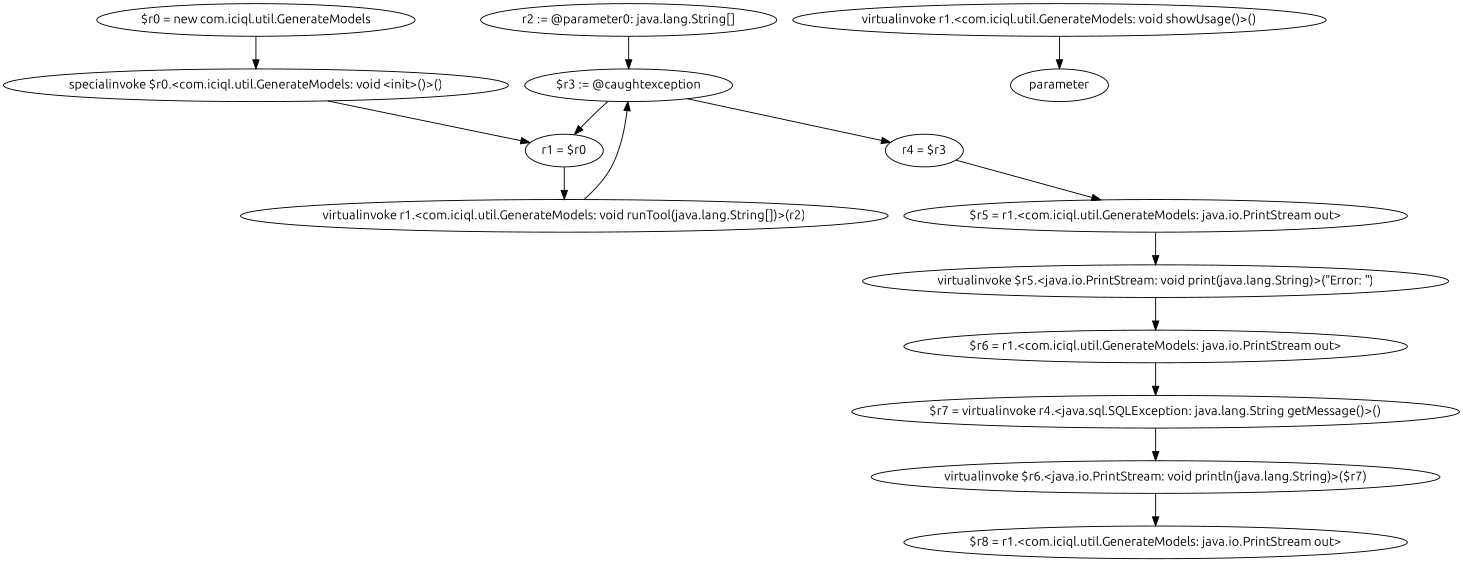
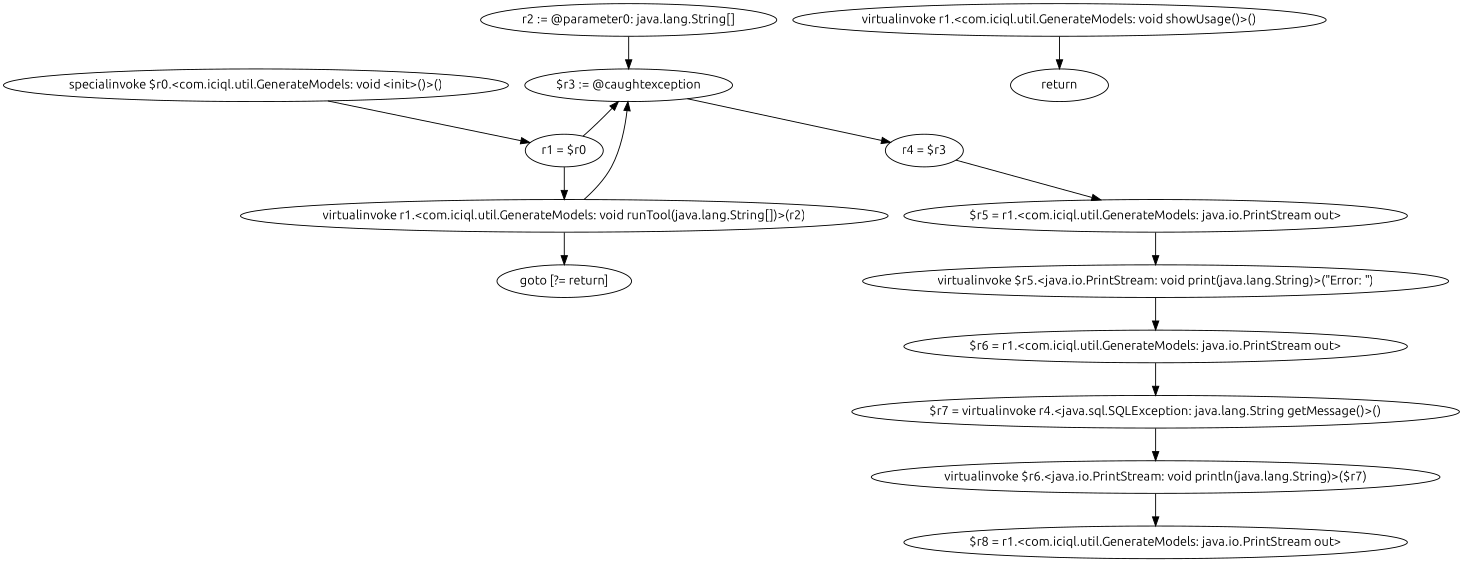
(256, 20) -> none
(1059, 85) -> (1059, 85)
(594, 114) -> (598, 123)
none -> (564, 281)
